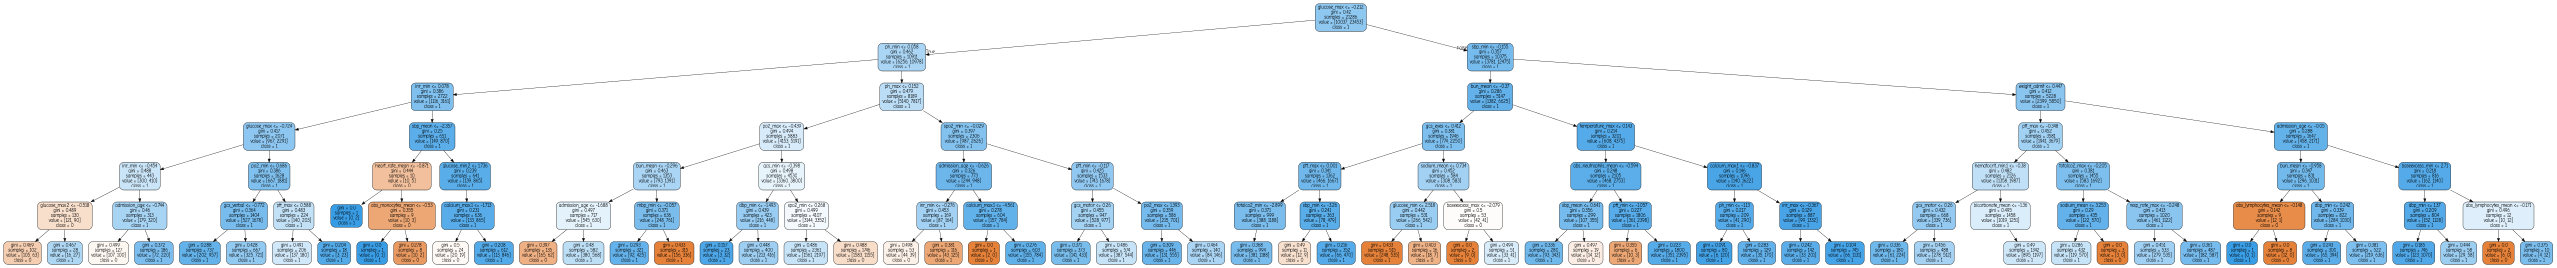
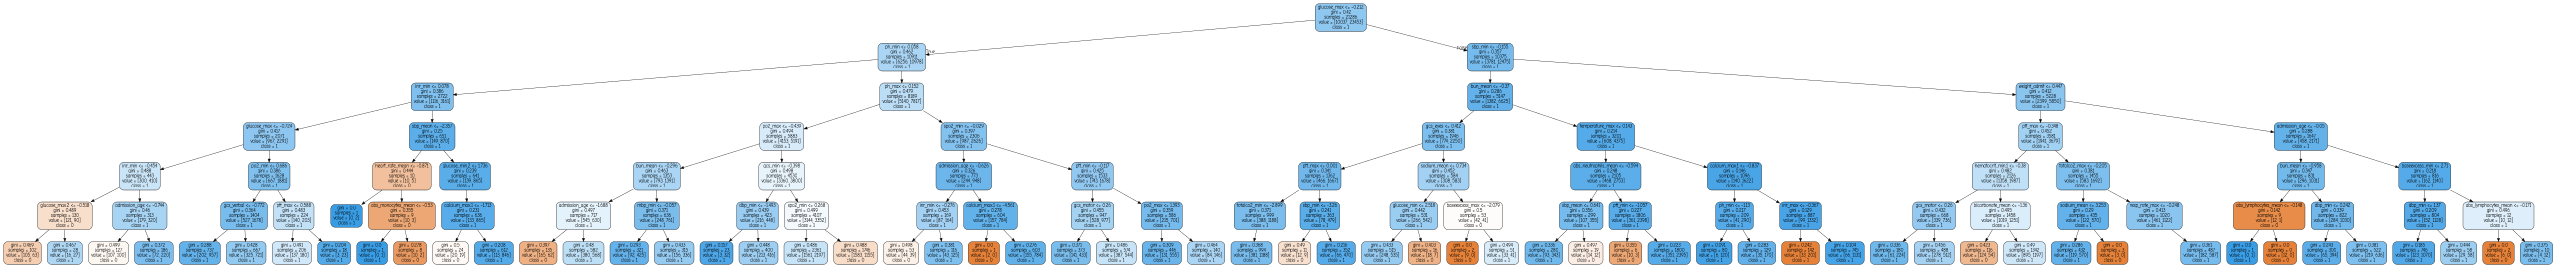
(674, 253) -> (674, 253)
(944, 253) -> (944, 253)
(1382, 253) -> (1382, 253)
(1800, 253) -> (1800, 253)
none -> (1979, 253)
(2071, 253) -> (2071, 253)
(2154, 253) -> none
(2280, 253) -> (2280, 253)
